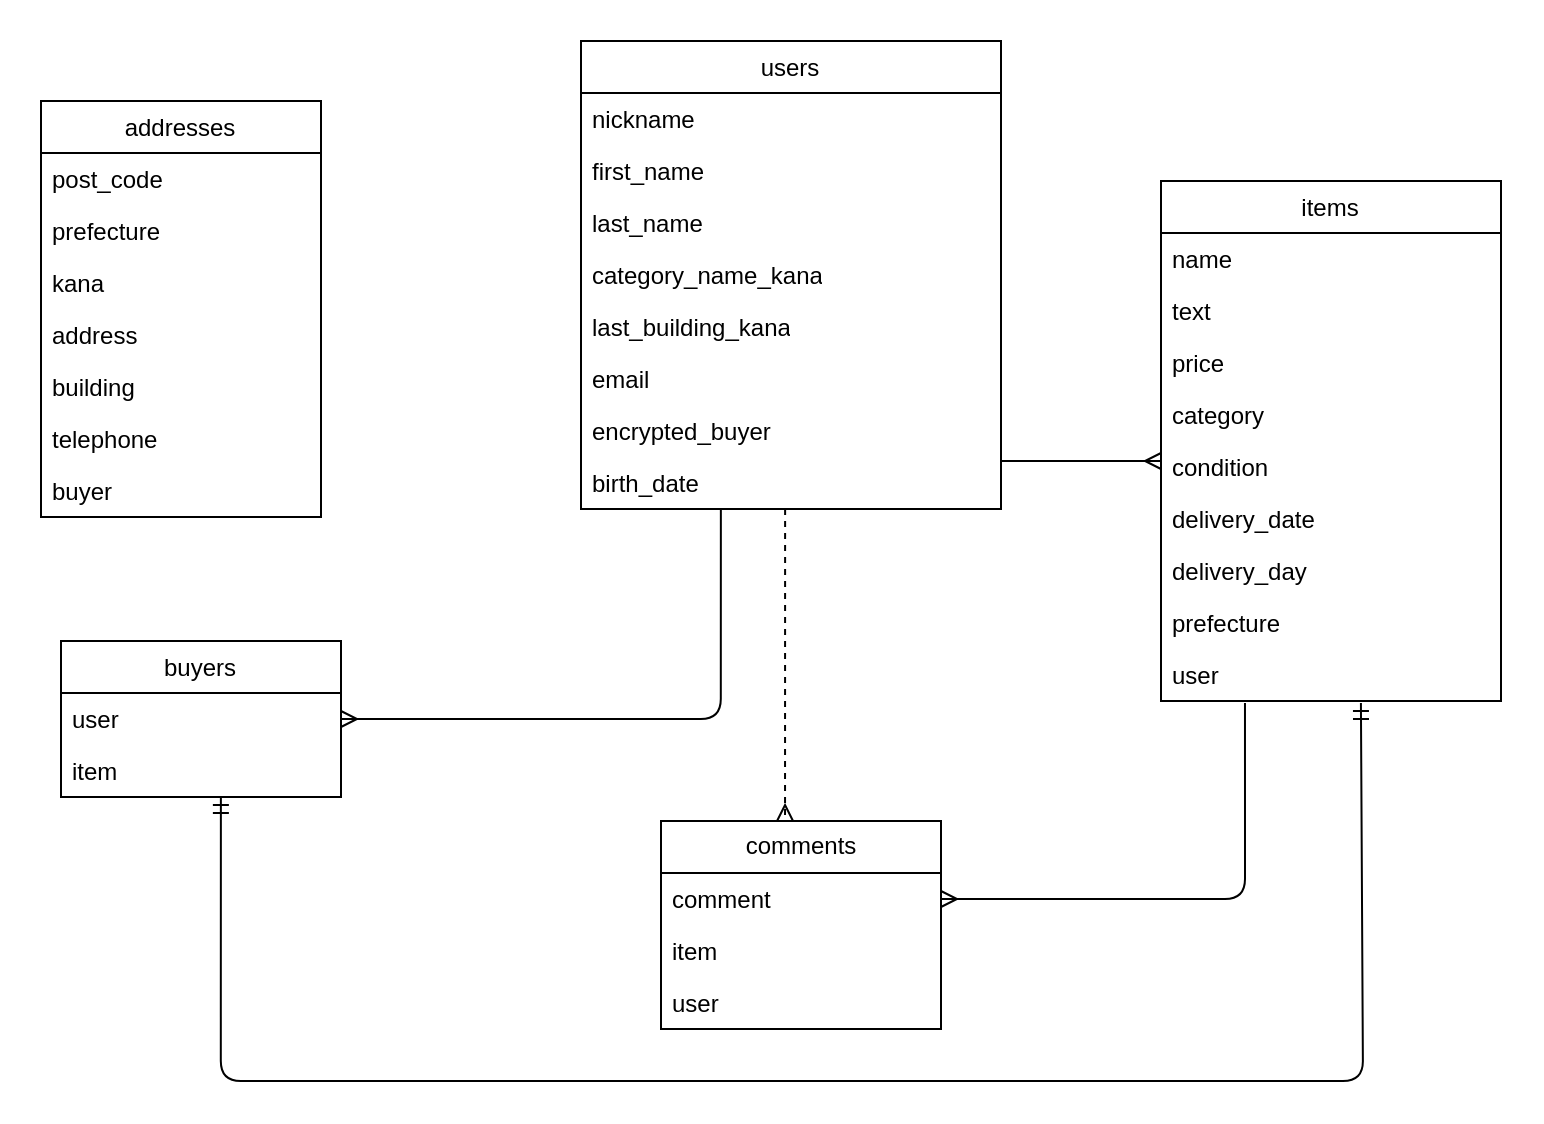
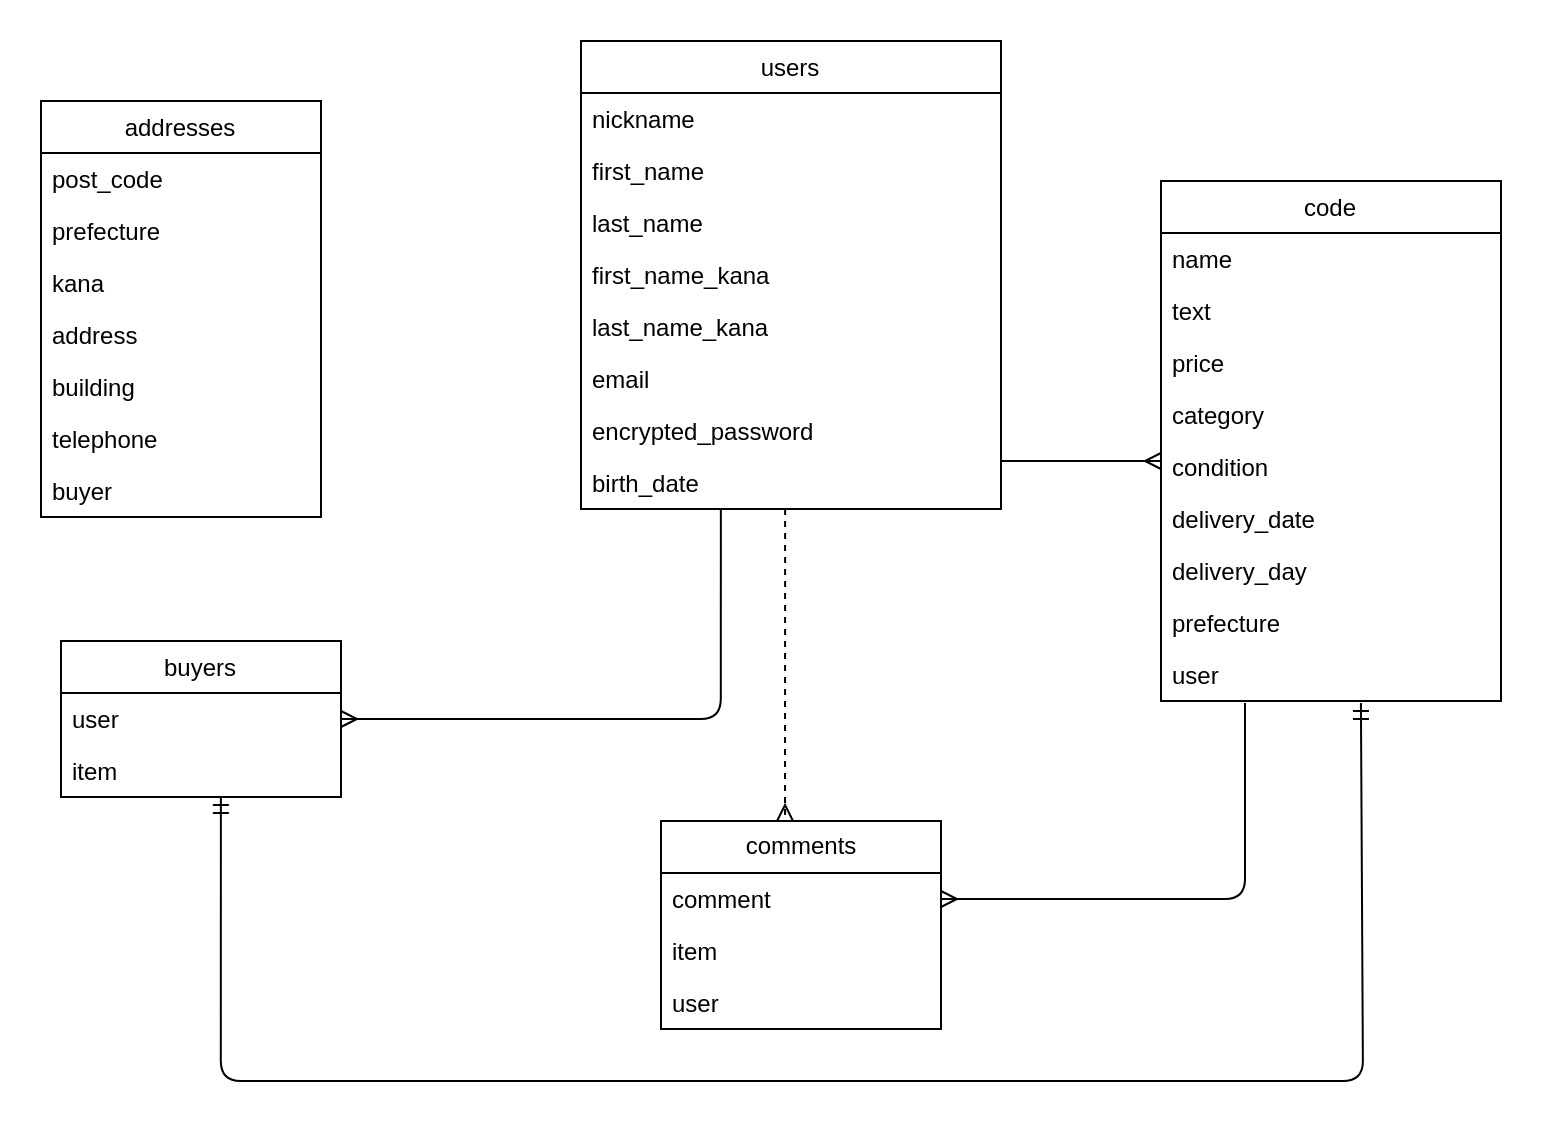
(1330, 208) -> (1330, 208)
(714, 277) -> (691, 277)
(701, 329) -> (684, 329)
(693, 432) -> (713, 432)
